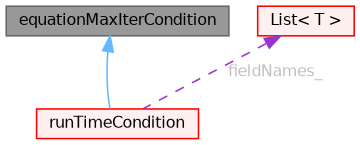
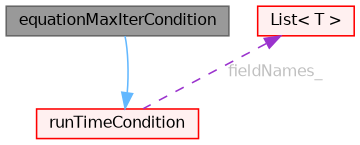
(107, 80) -> (128, 64)
